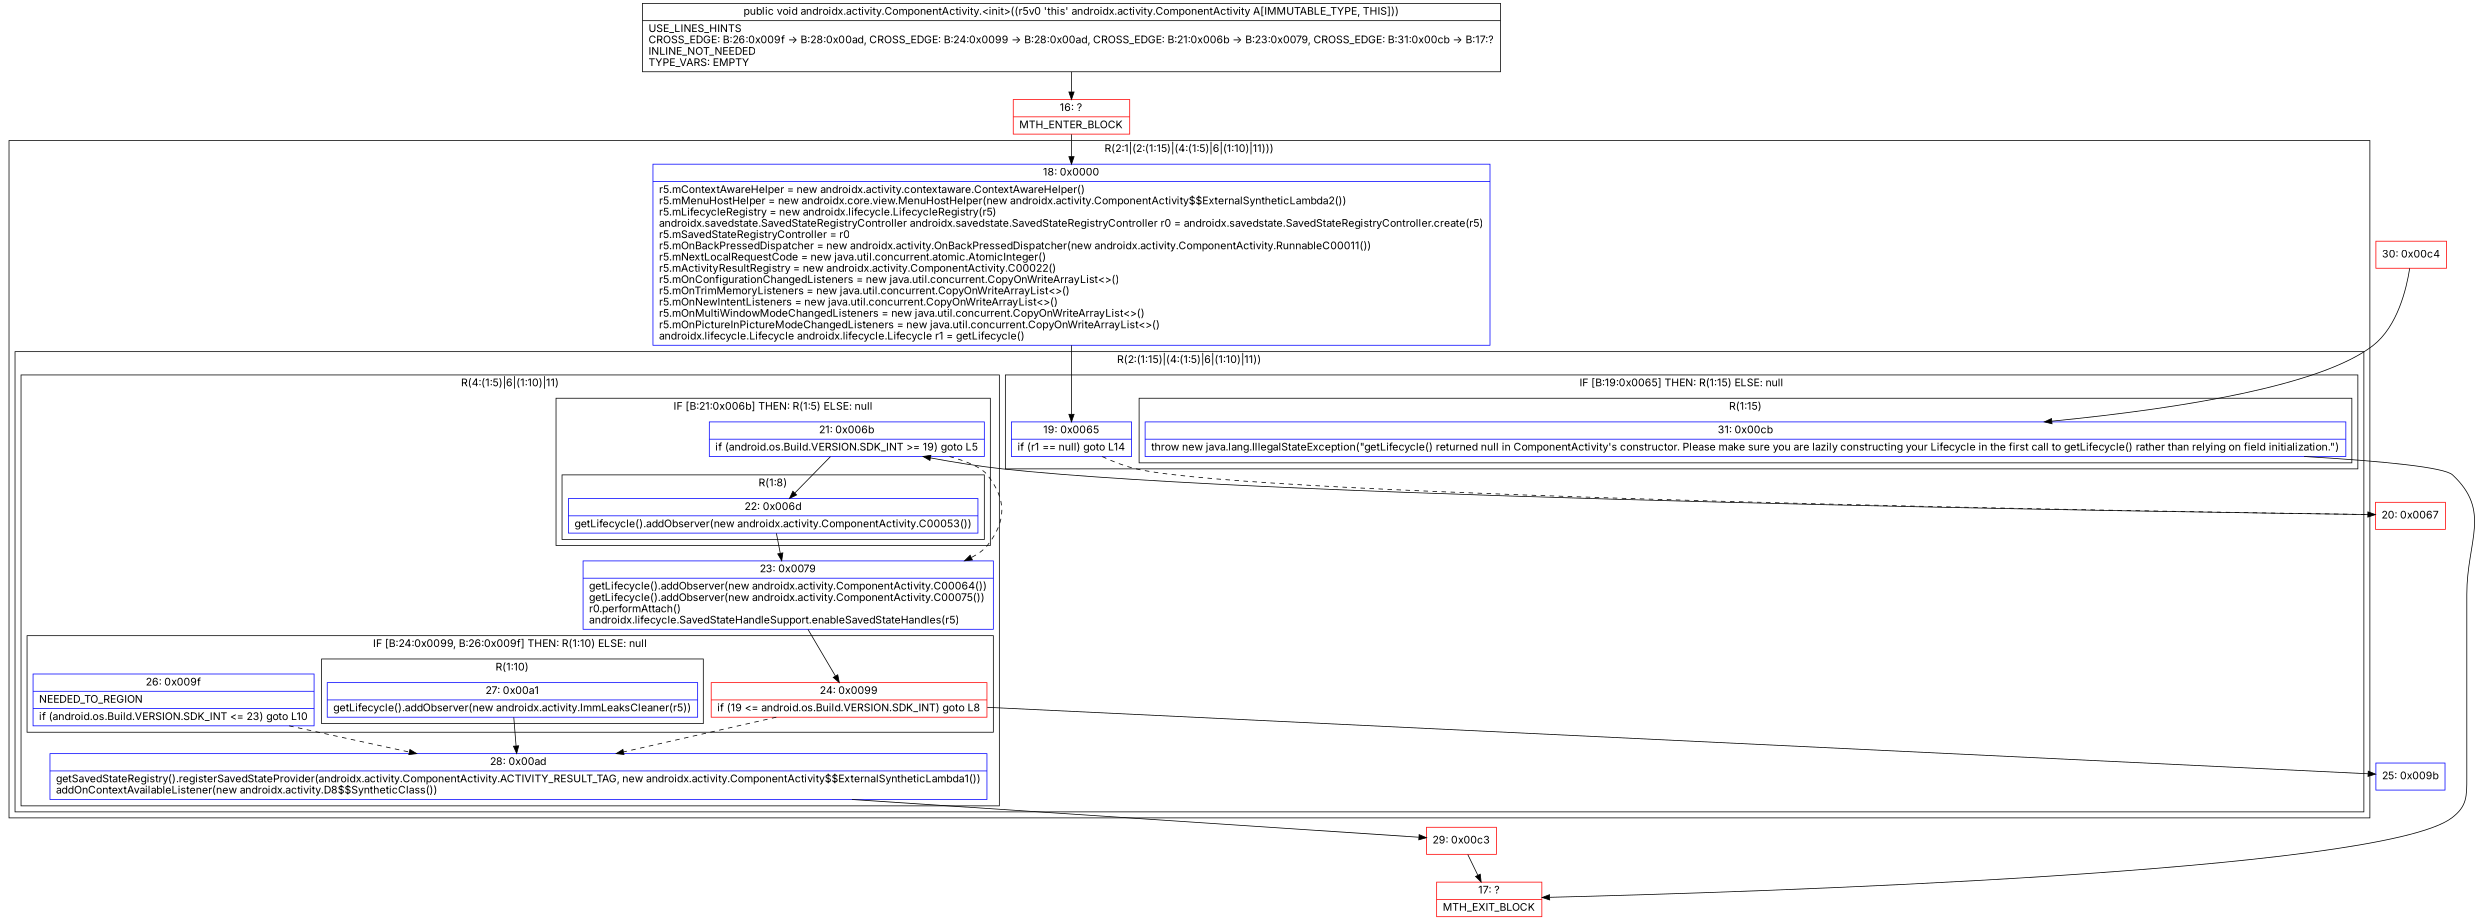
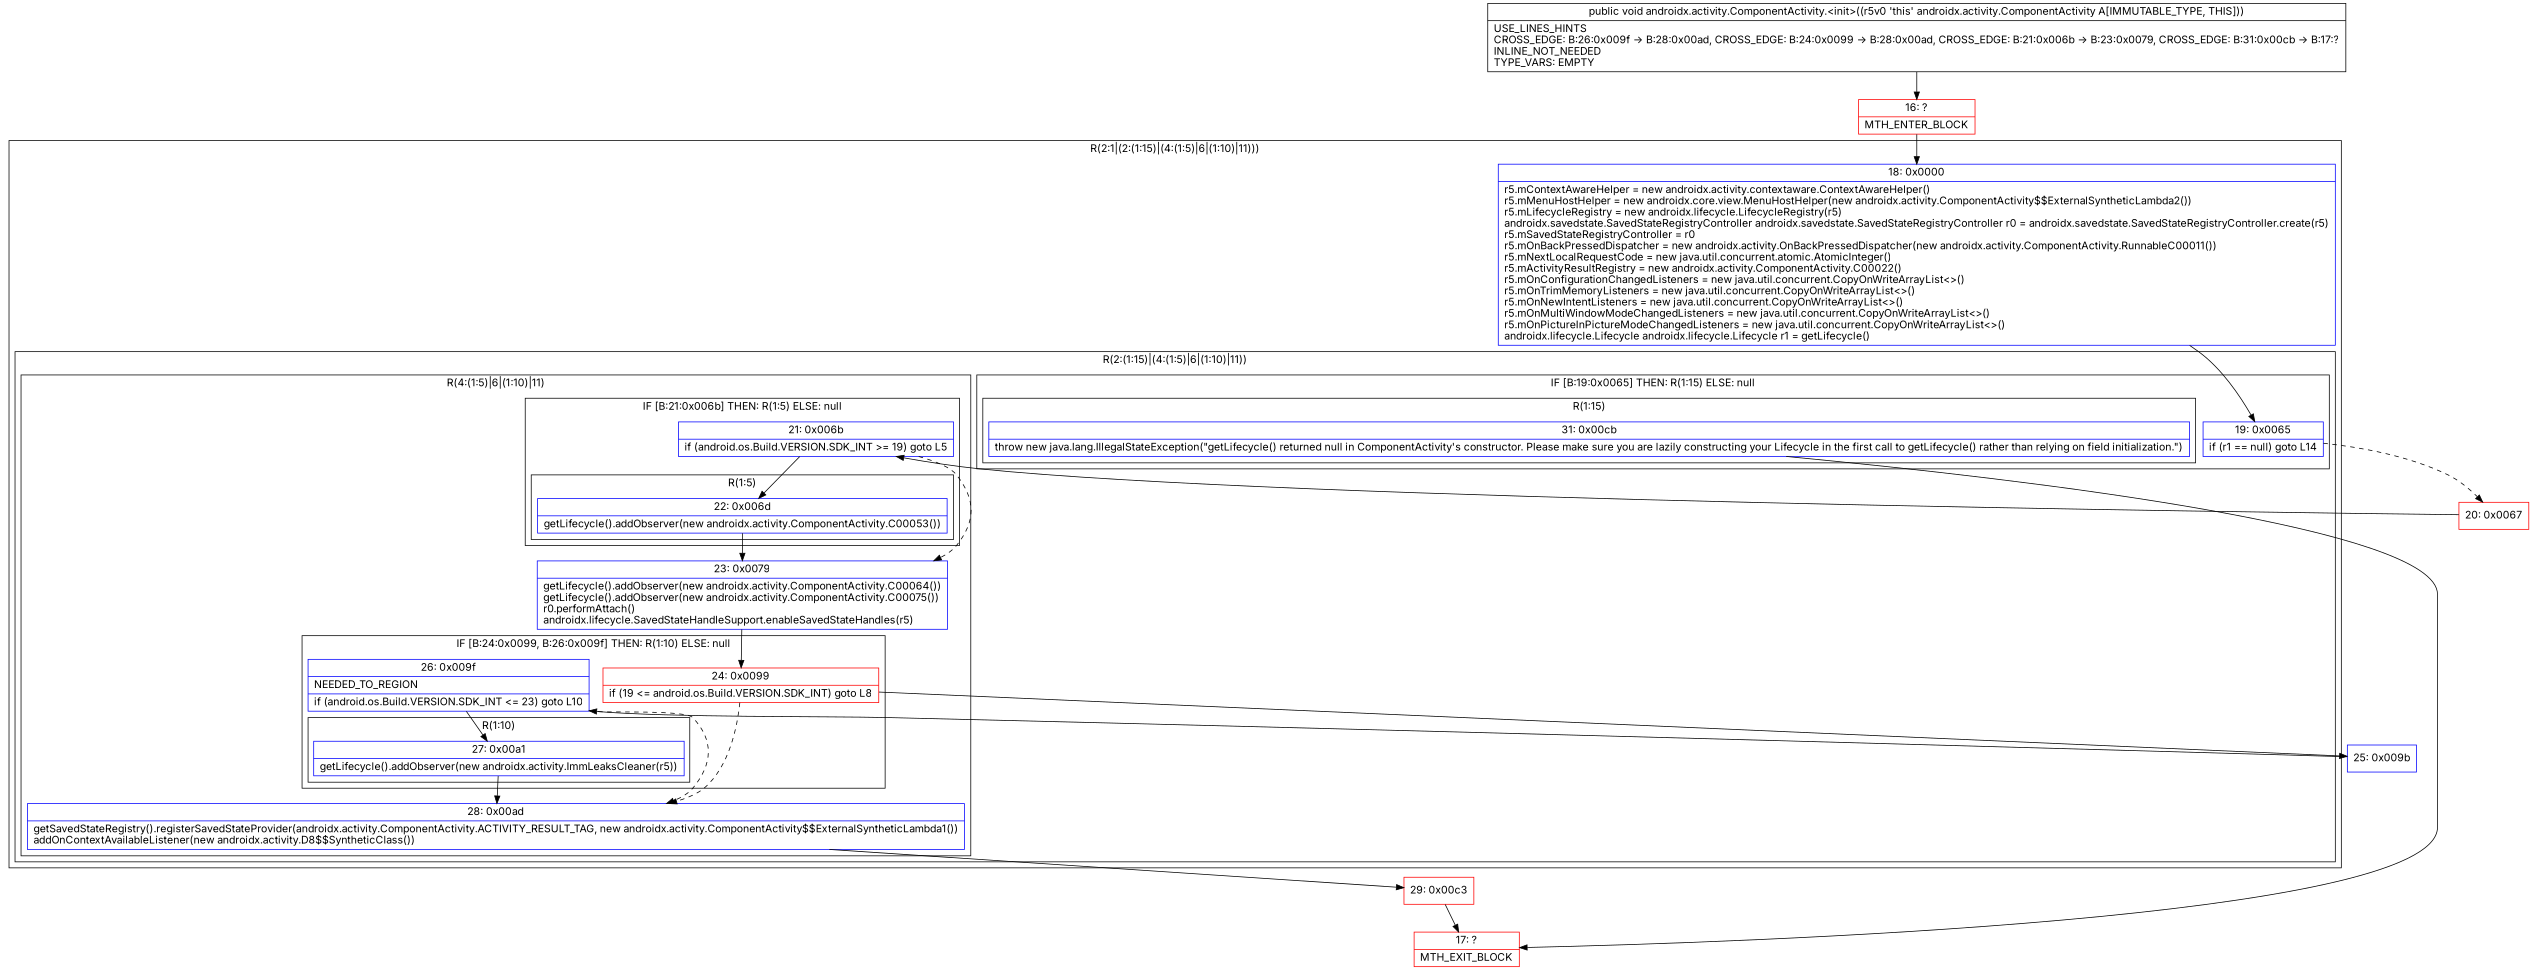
(2411, 255) -> none
(773, 484) -> (742, 484)
none -> (475, 723)
none -> (1472, 732)
